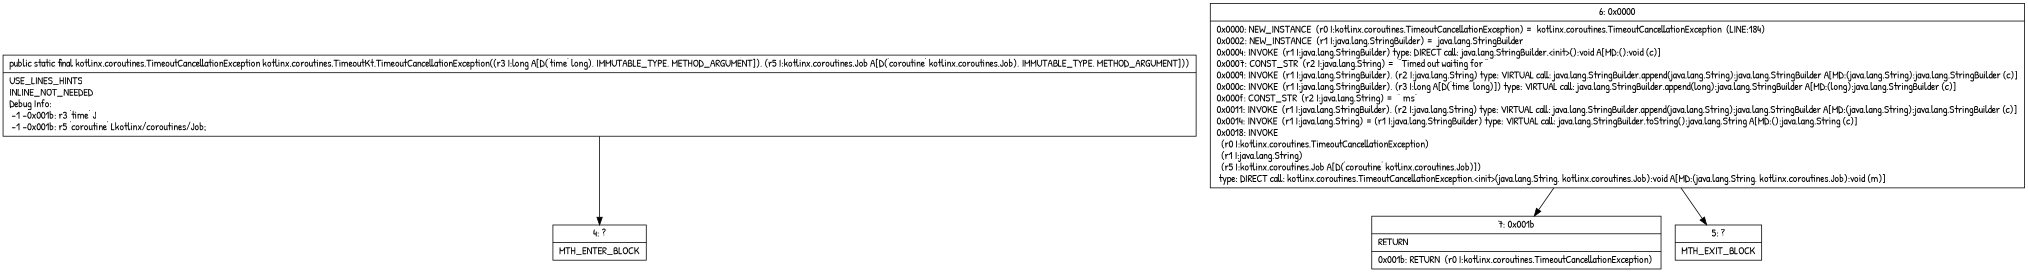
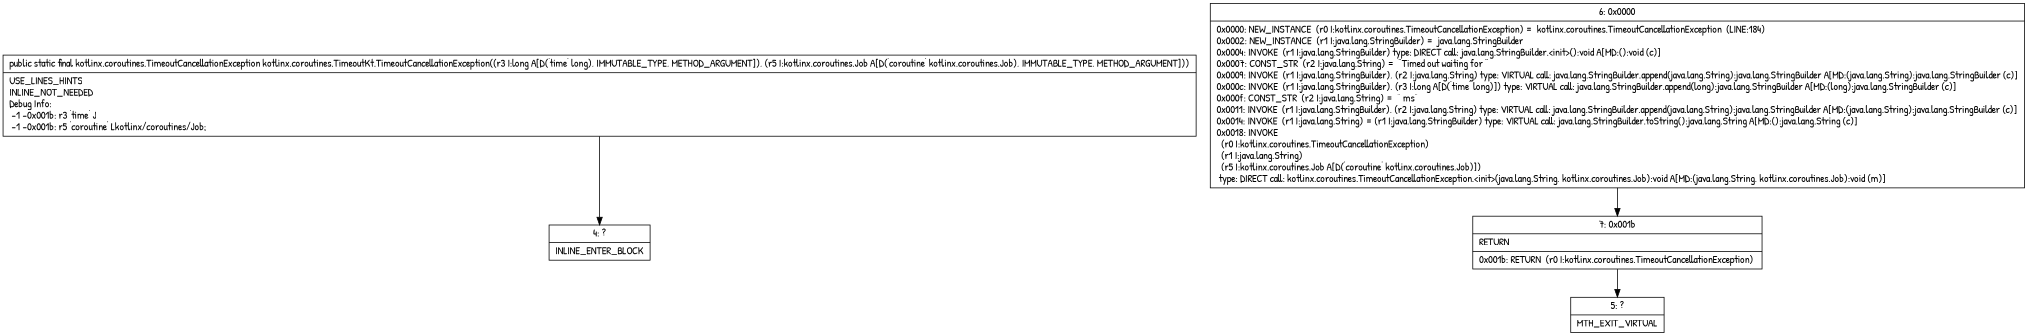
(1692, 203) -> (1617, 279)
(600, 251) -> (600, 251)
(1718, 251) -> (1617, 323)
